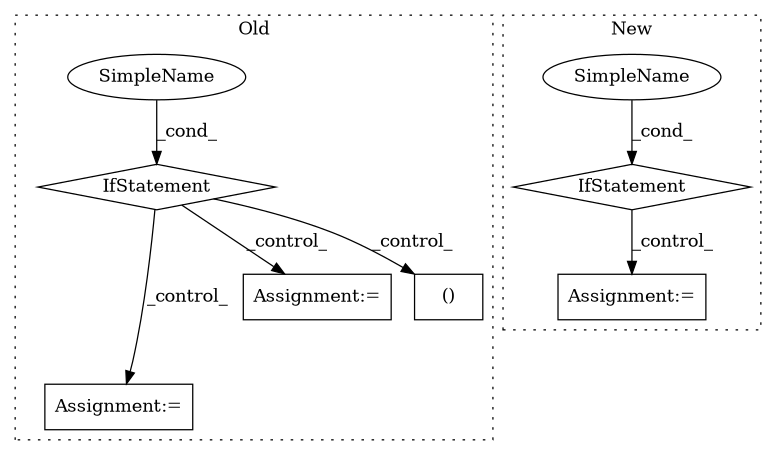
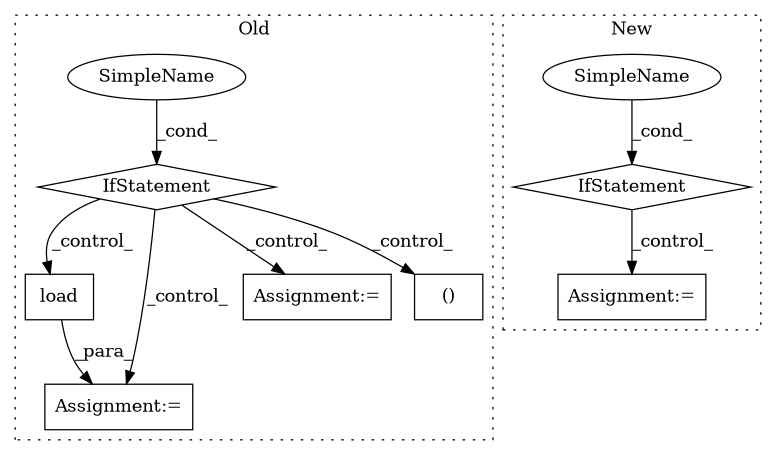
none -> (59, 297)
